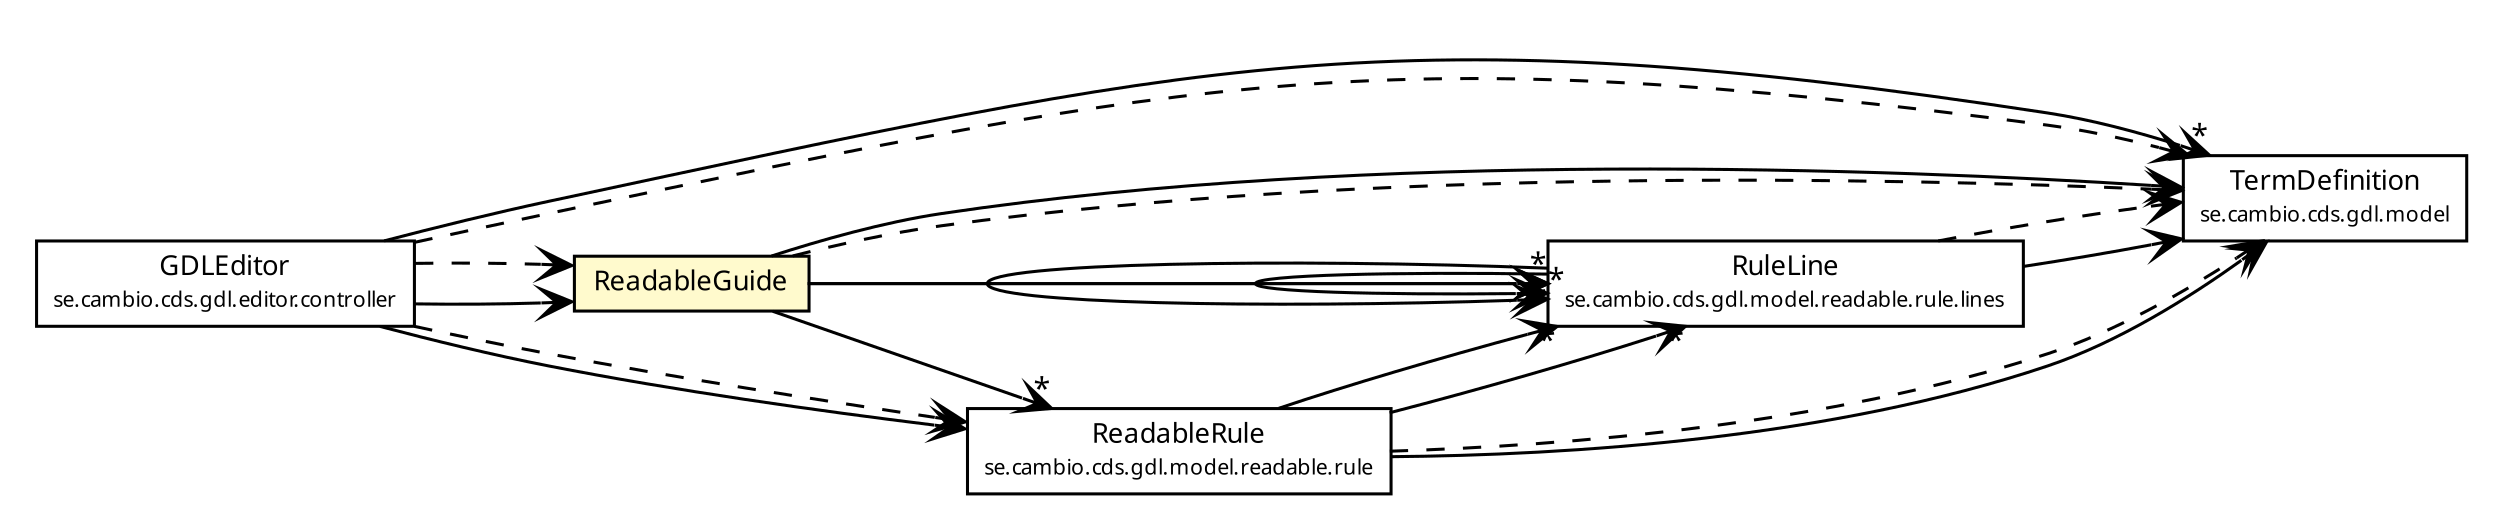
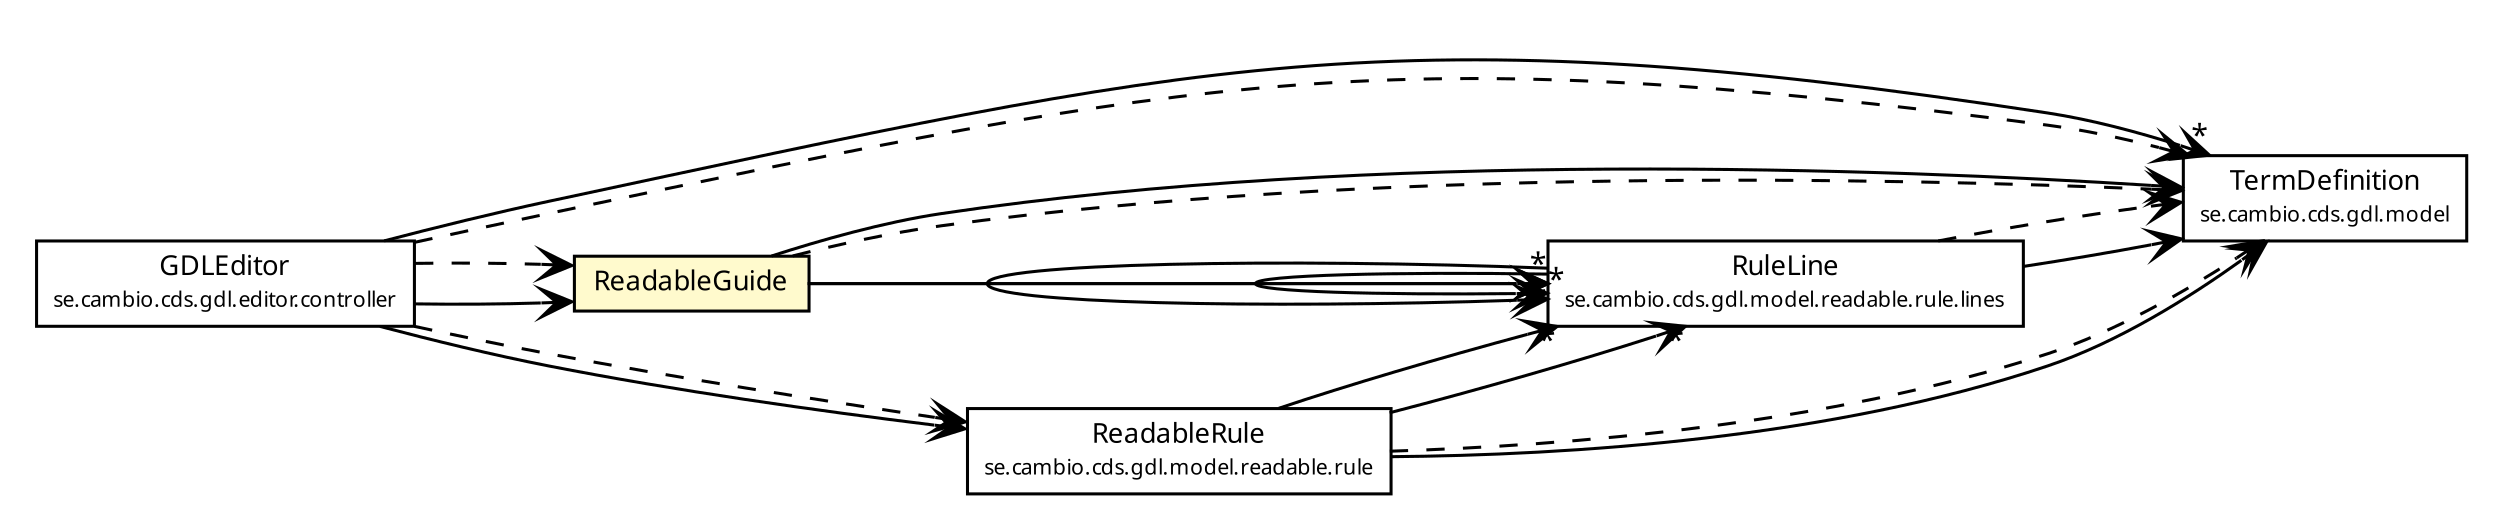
(897, 355) -> none
